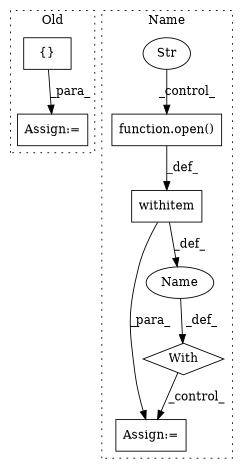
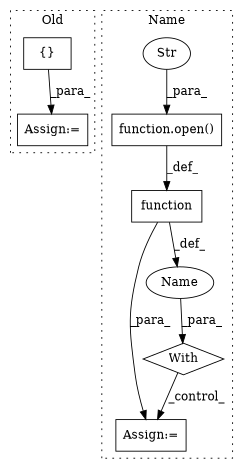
(187, 92) -> (187, 92)
(167, 206) -> (167, 206)
(202, 321) -> (202, 321)
